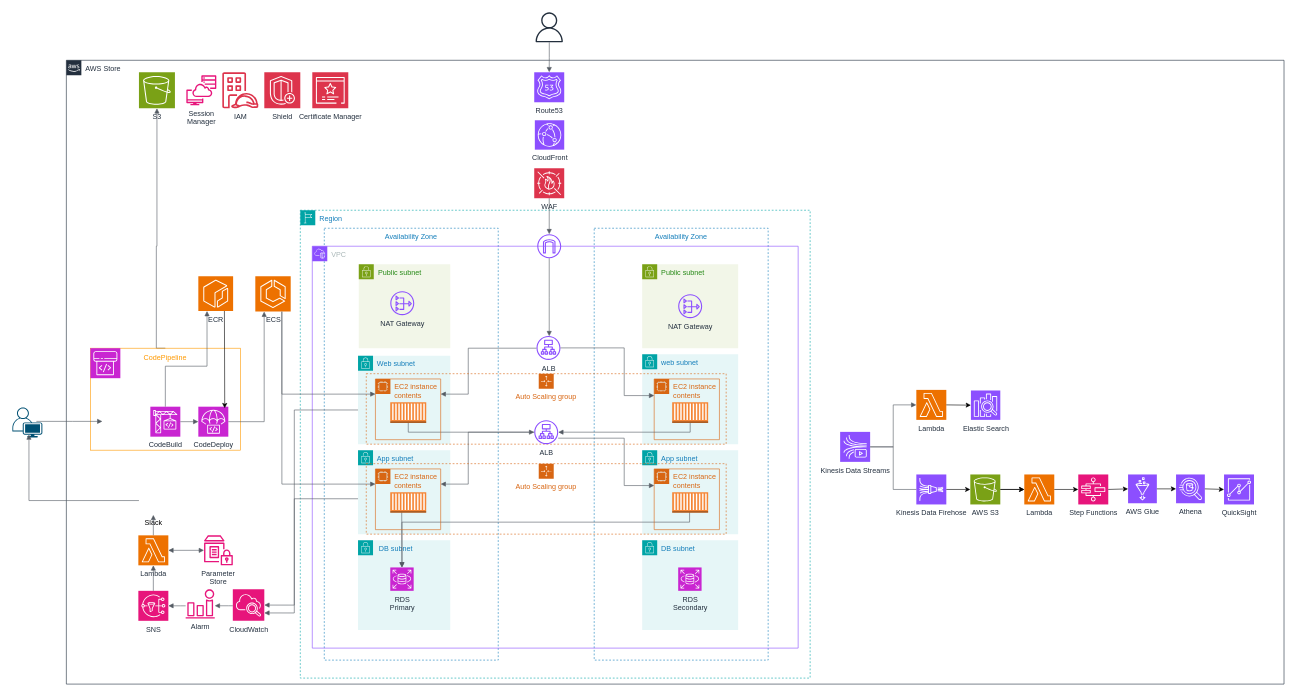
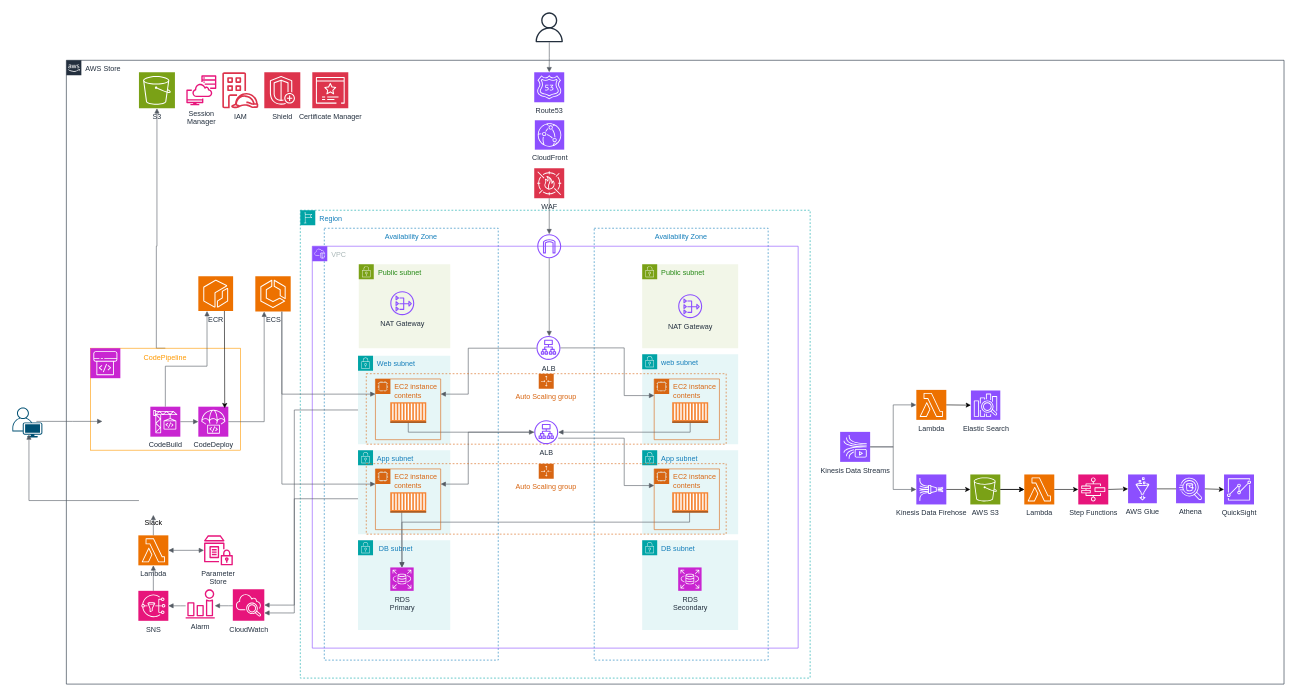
(1170, 489) -> (1172, 489)
(912, 490) -> (910, 490)
